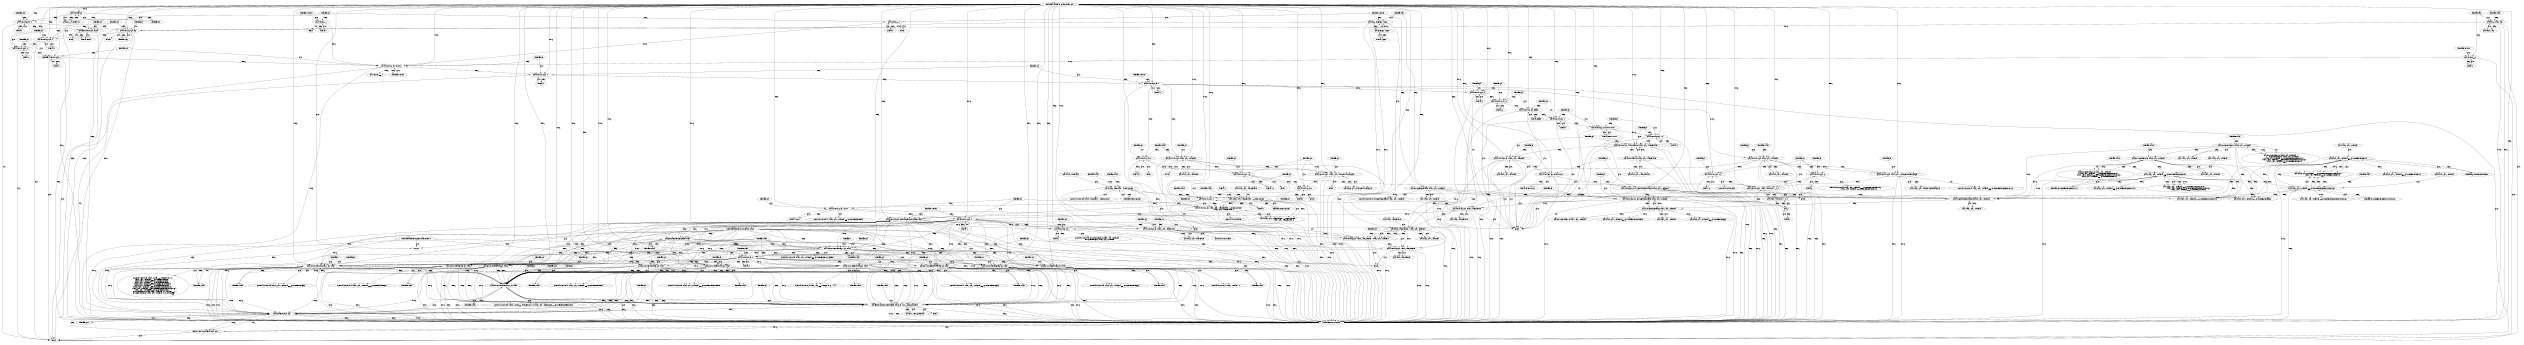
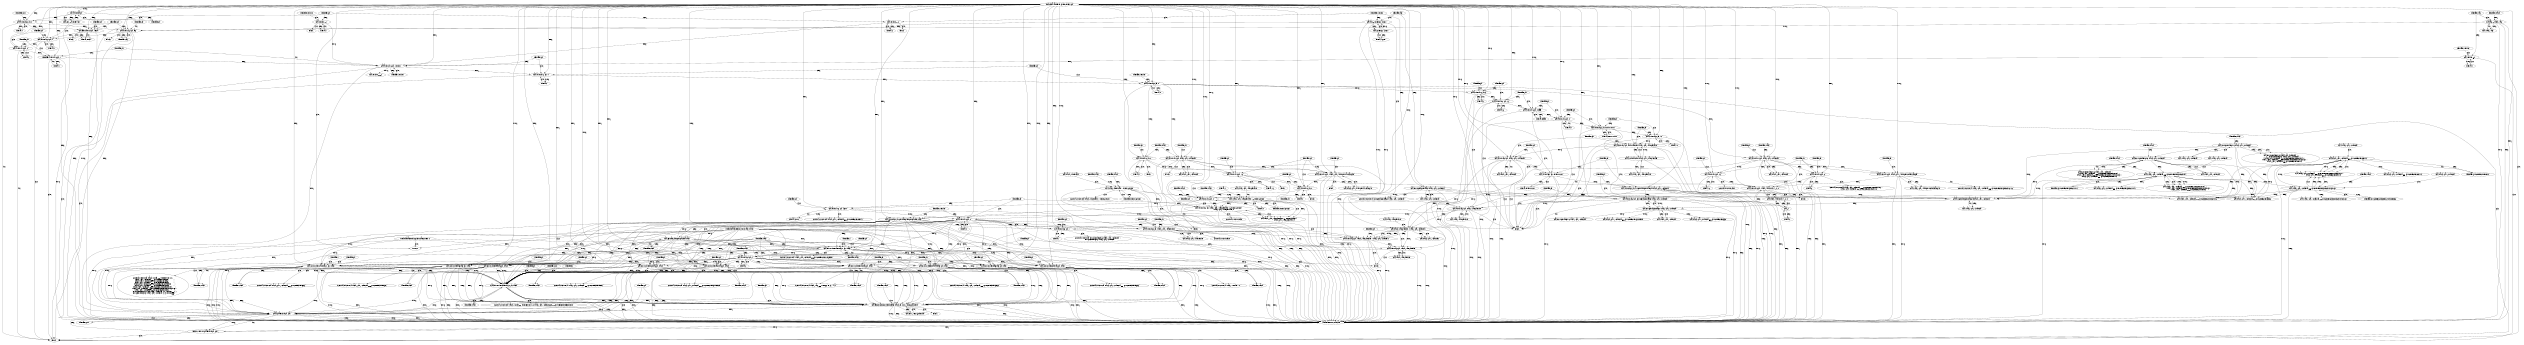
(2380, 199) -> (2380, 199)
